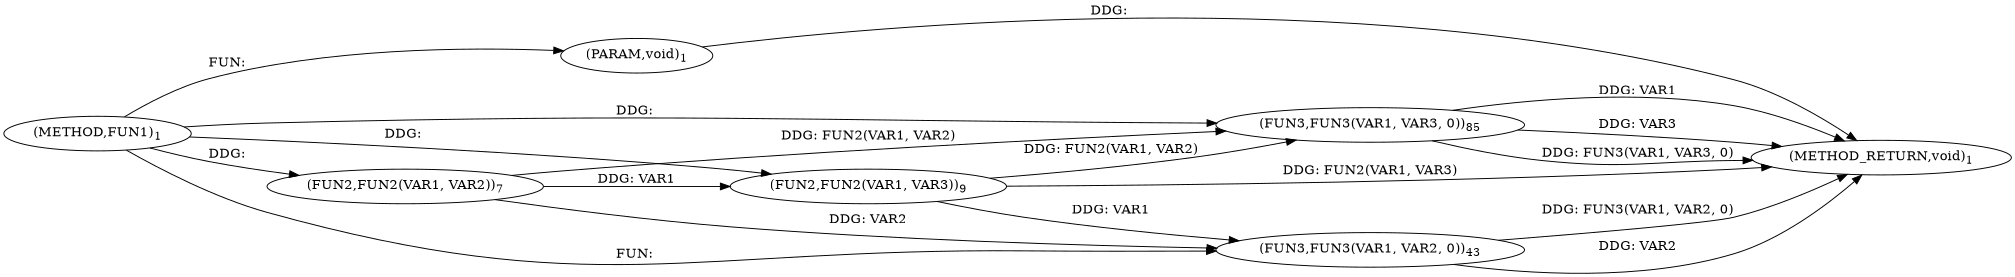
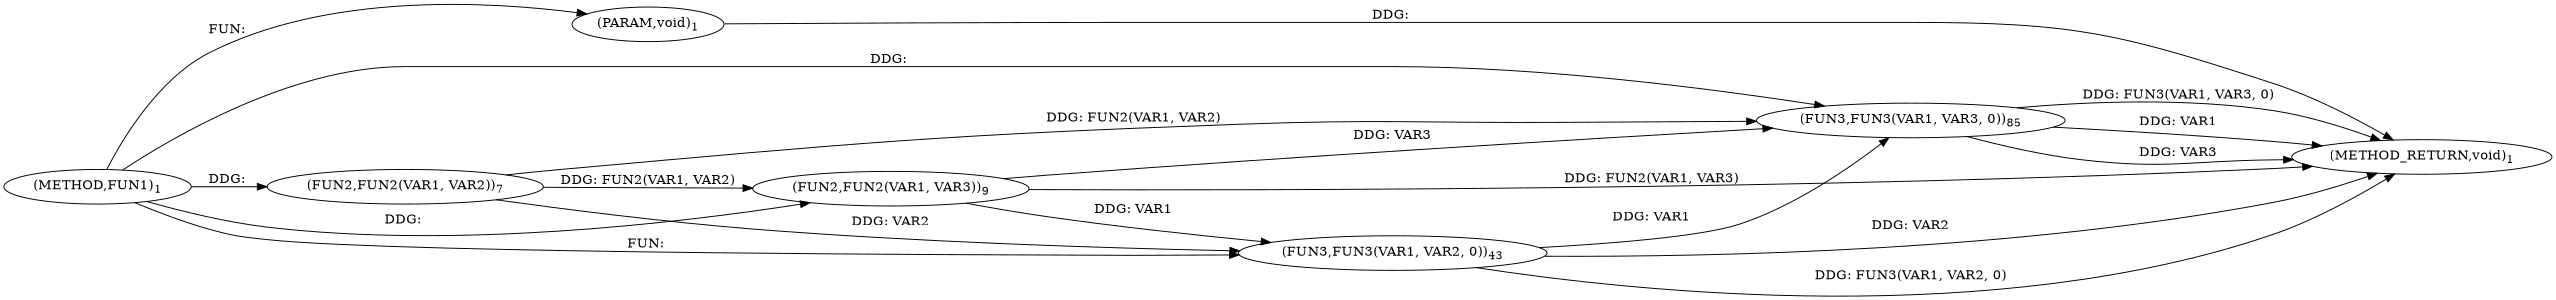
(1111, 149) -> (1393, 135)
(637, 179) -> (648, 181)
none -> (1721, 229)
